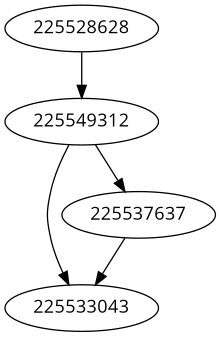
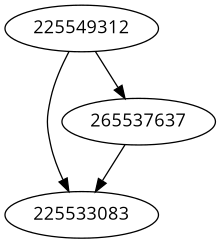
(82, 28) -> none
(139, 215) -> (139, 122)
(82, 308) -> (82, 215)
